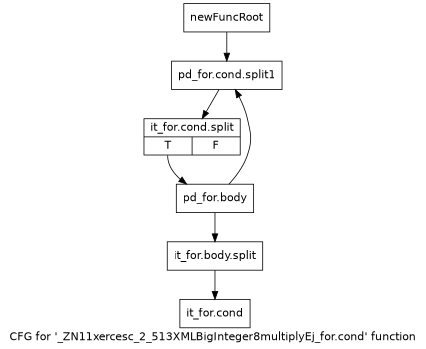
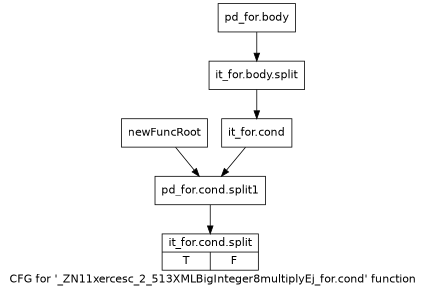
(250, 142) -> (236, 159)
(171, 169) -> none
